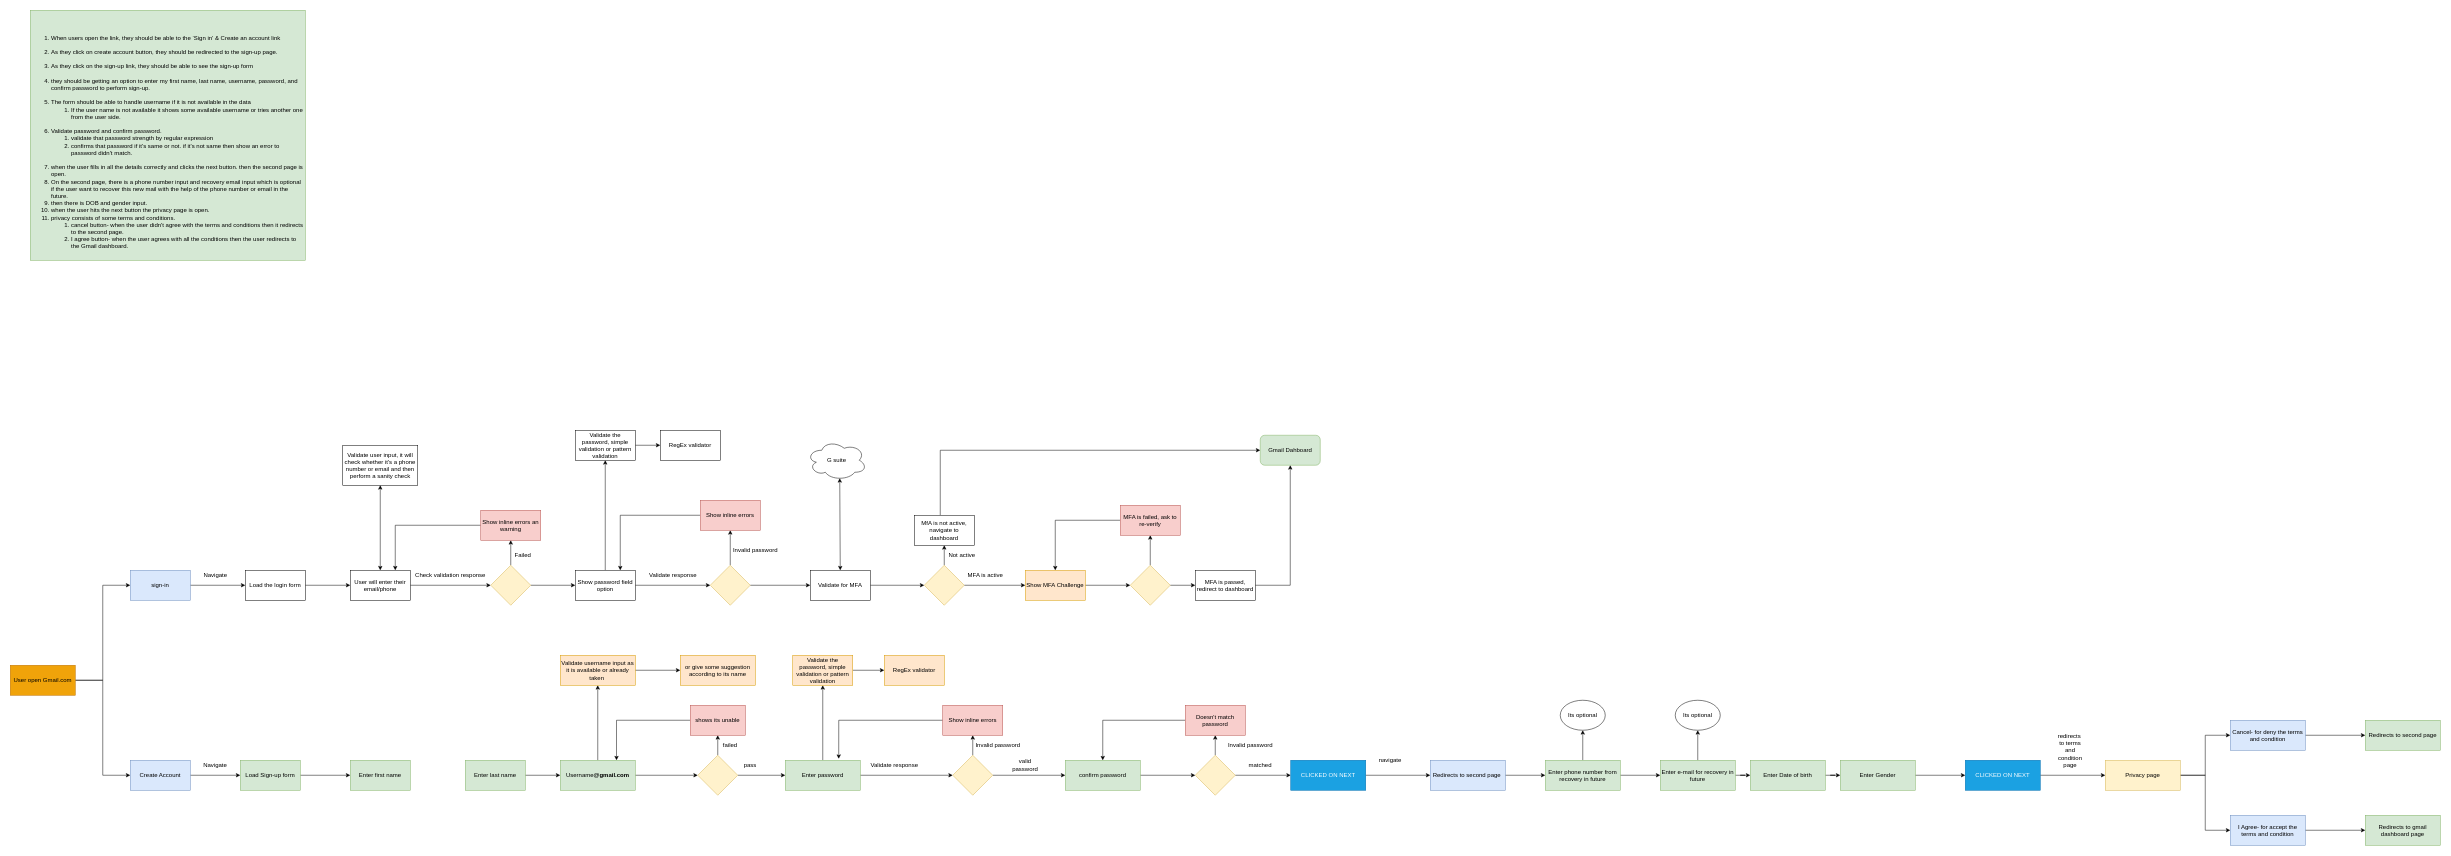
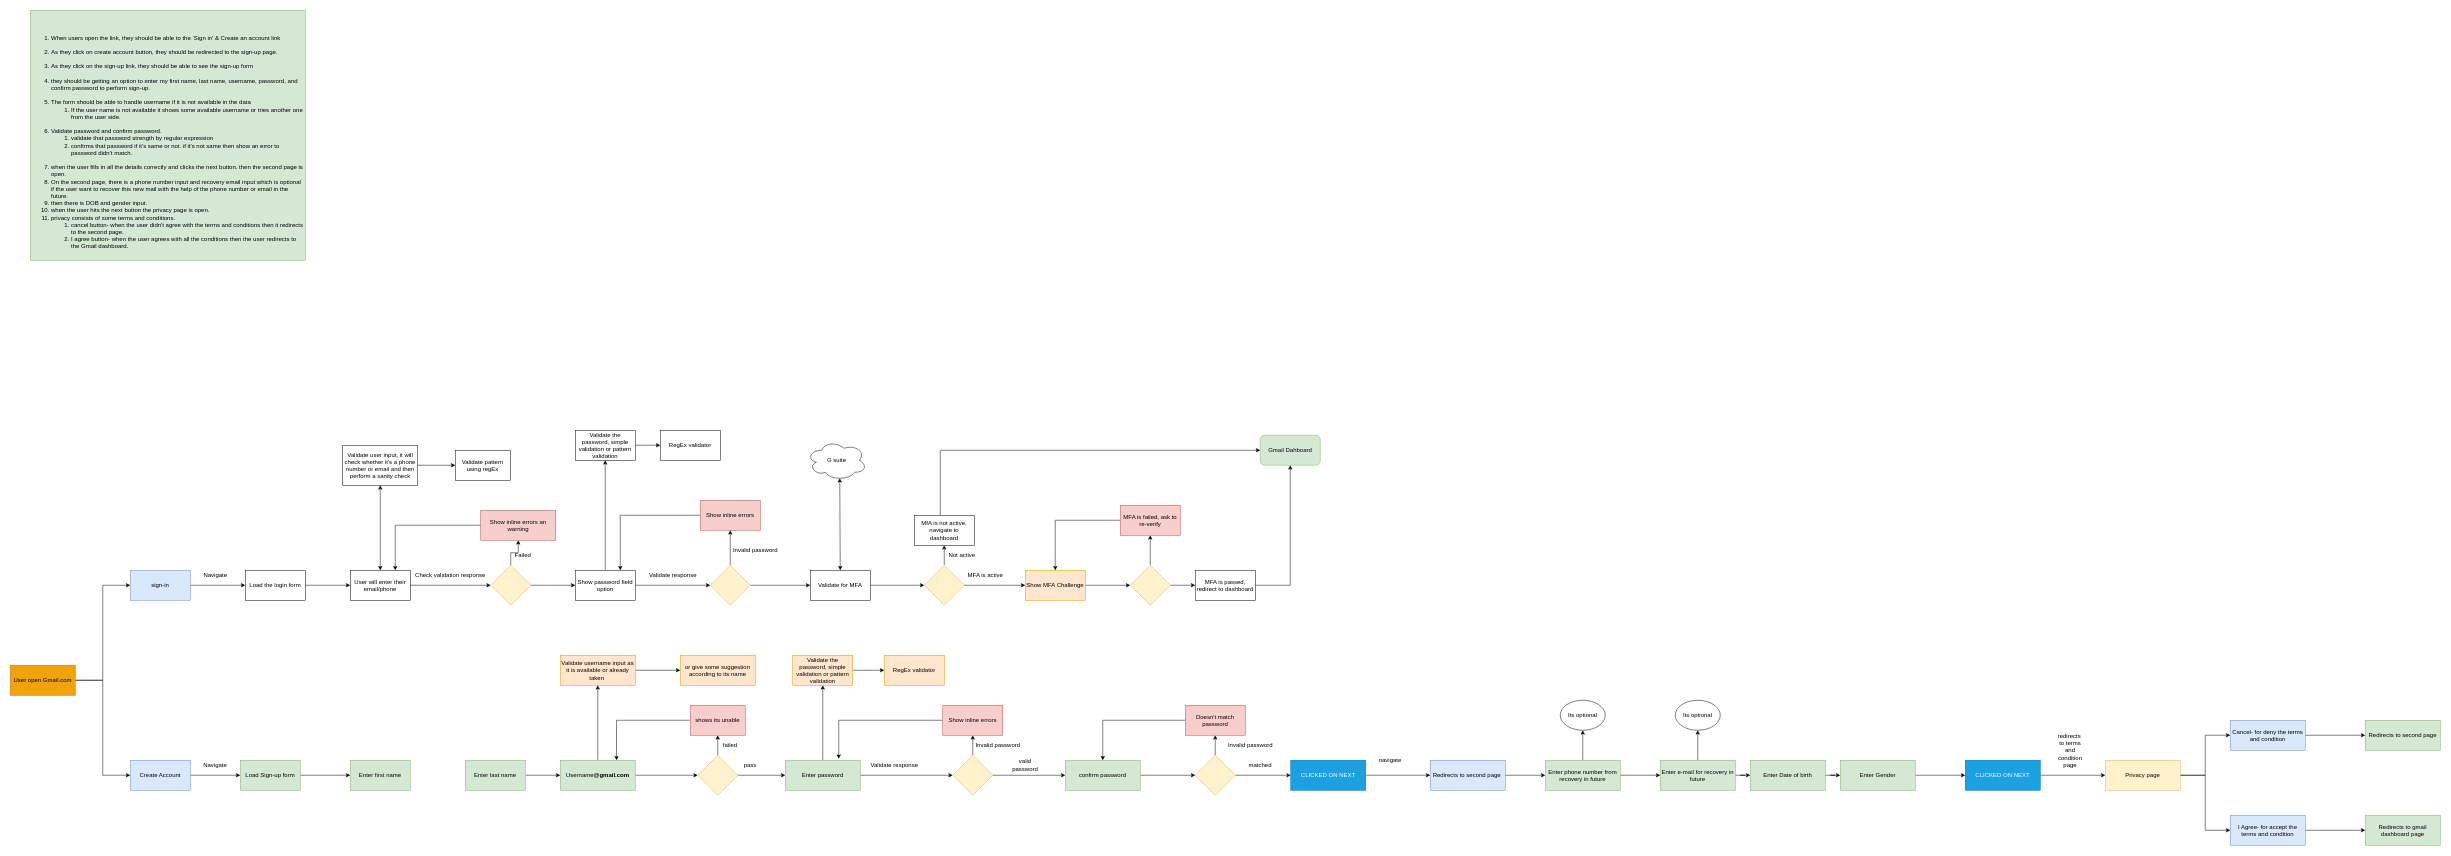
none -> (450, 465)
none -> (483, 465)
(511, 525) -> (518, 525)
